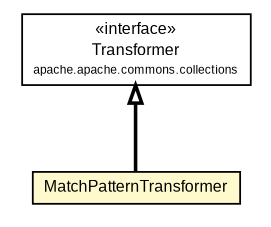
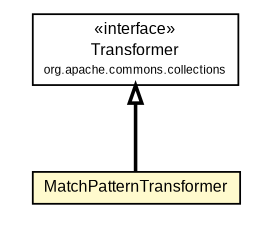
(136, 70) -> (136, 70)
